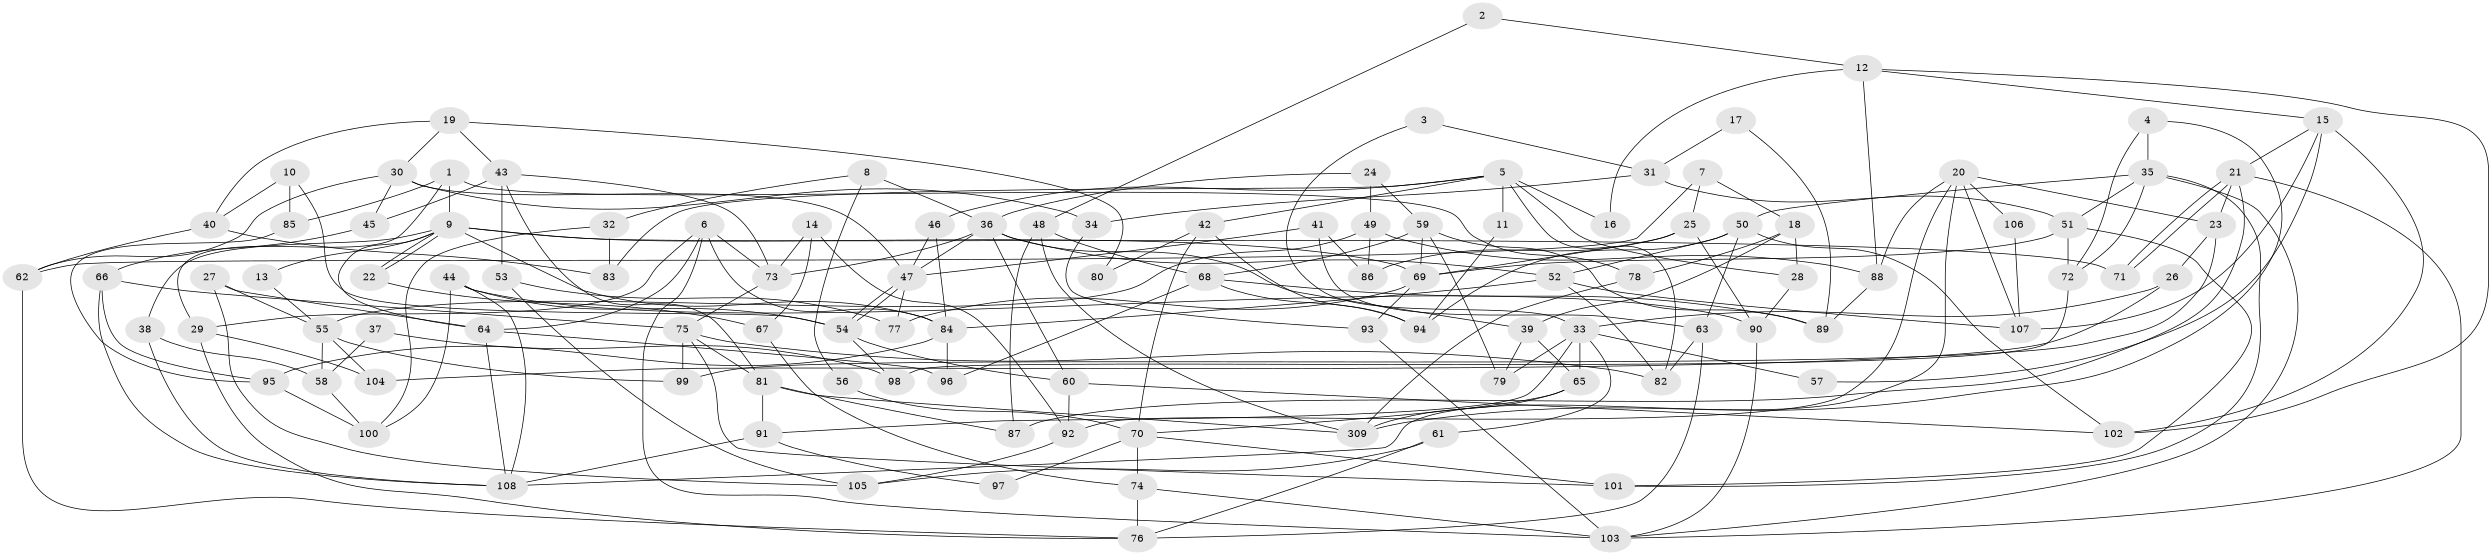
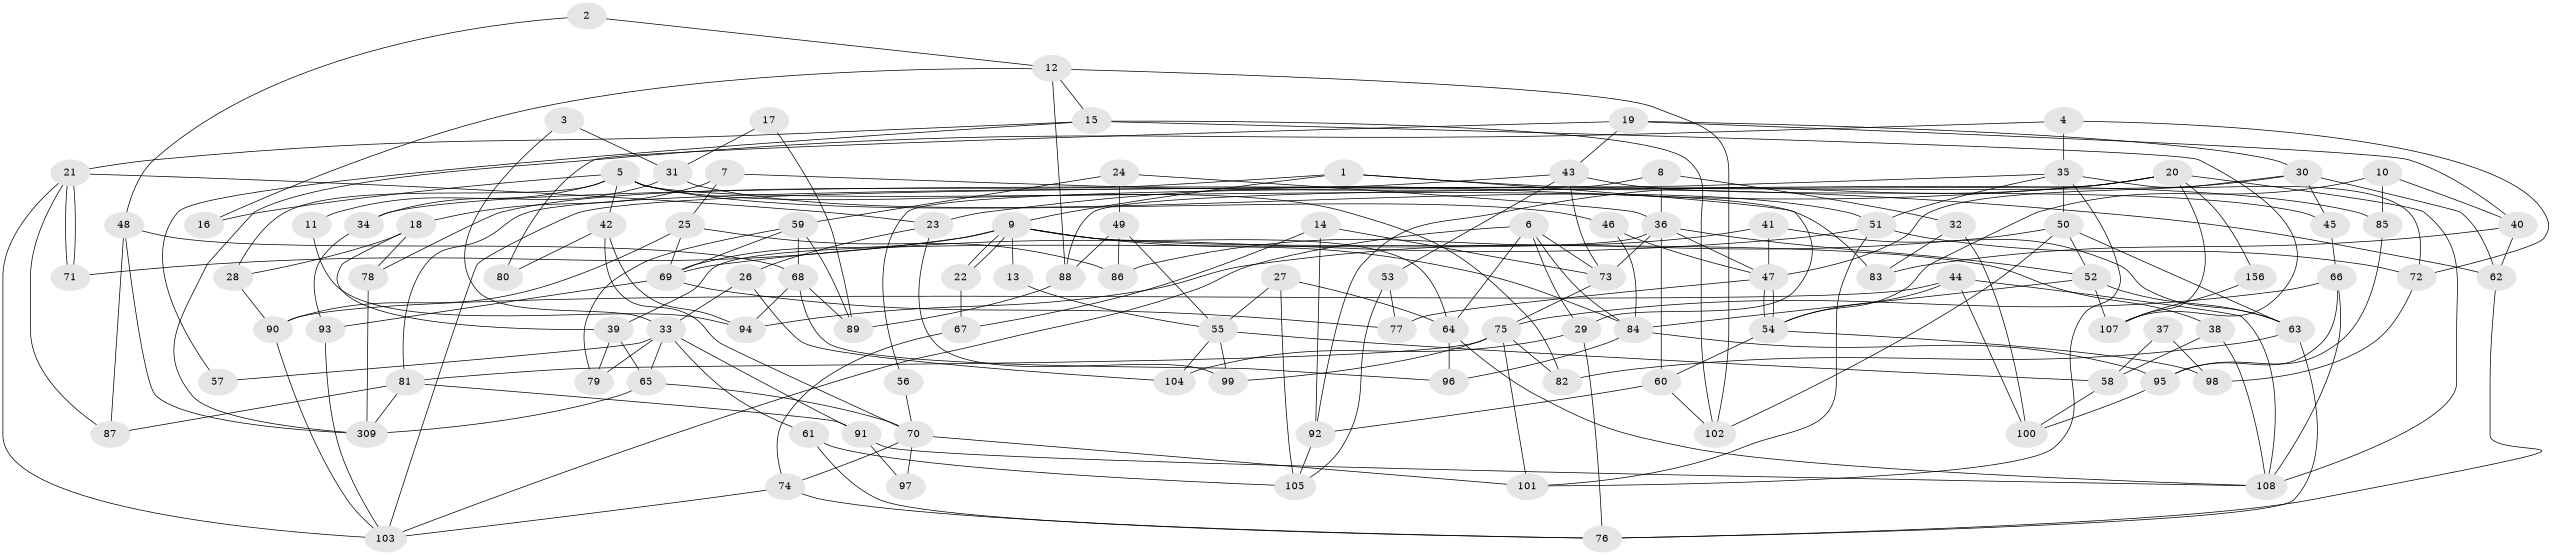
(2014, 225) -> (2255, 277)
(1618, 329) -> (2154, 298)
